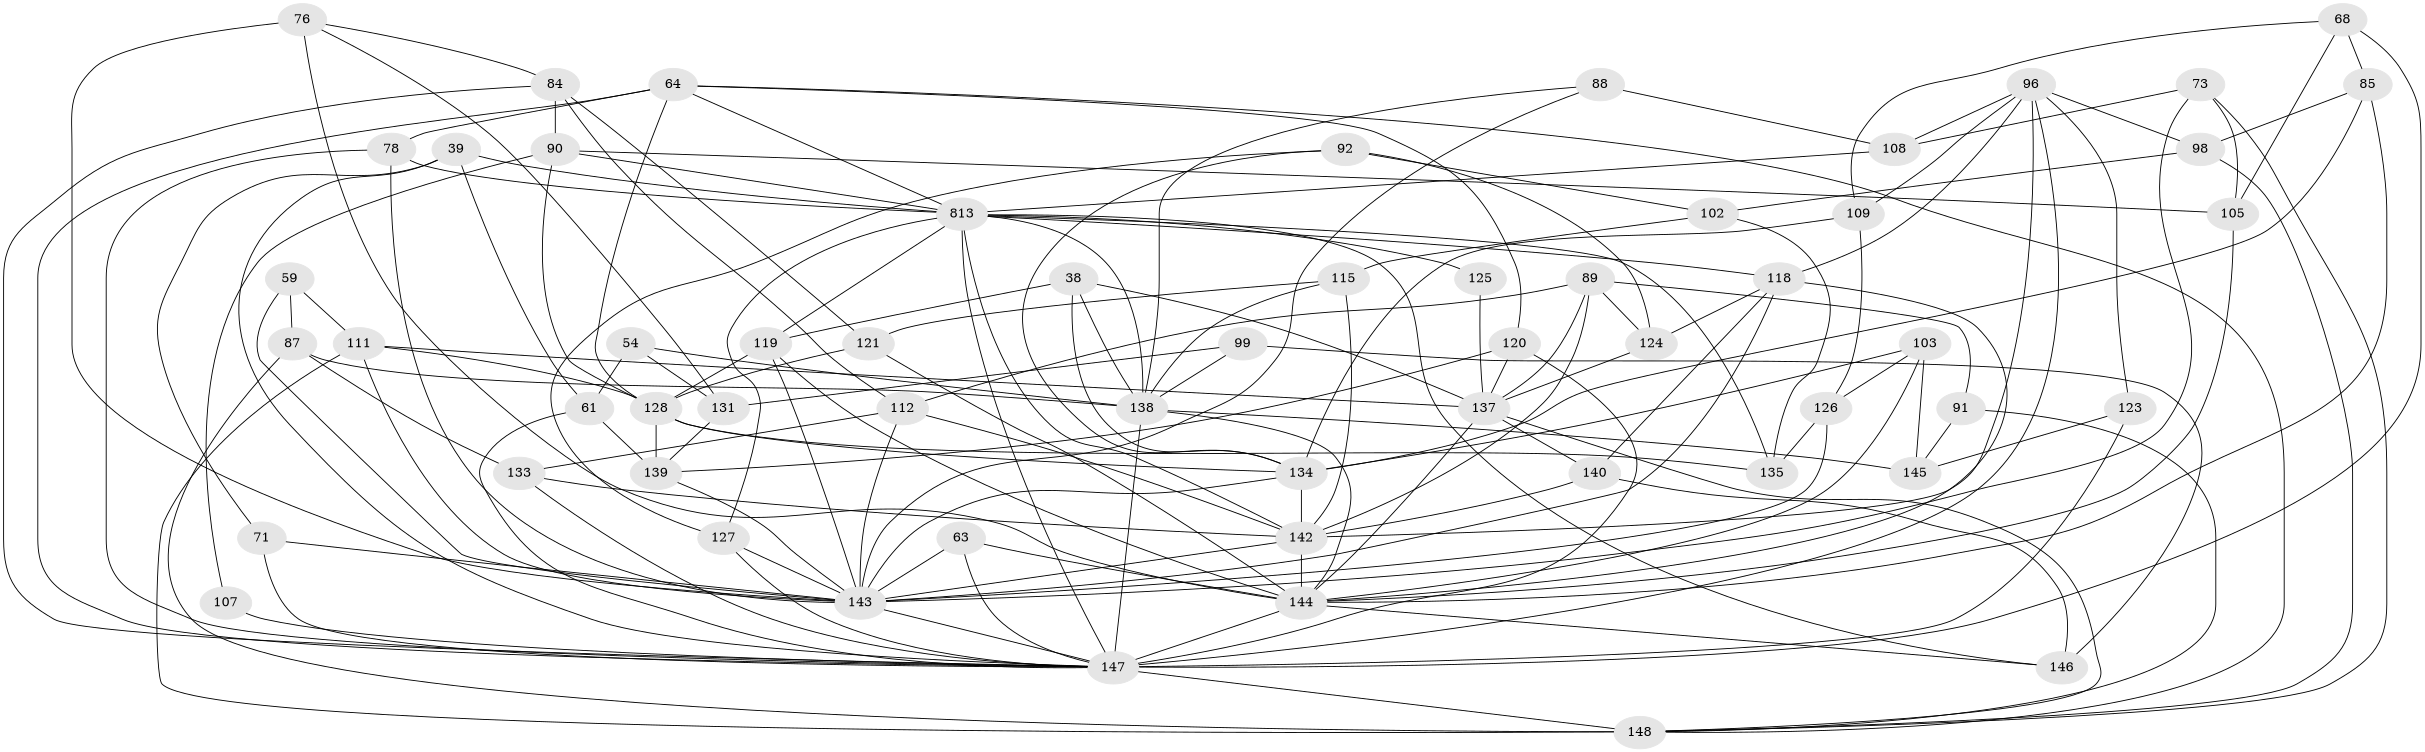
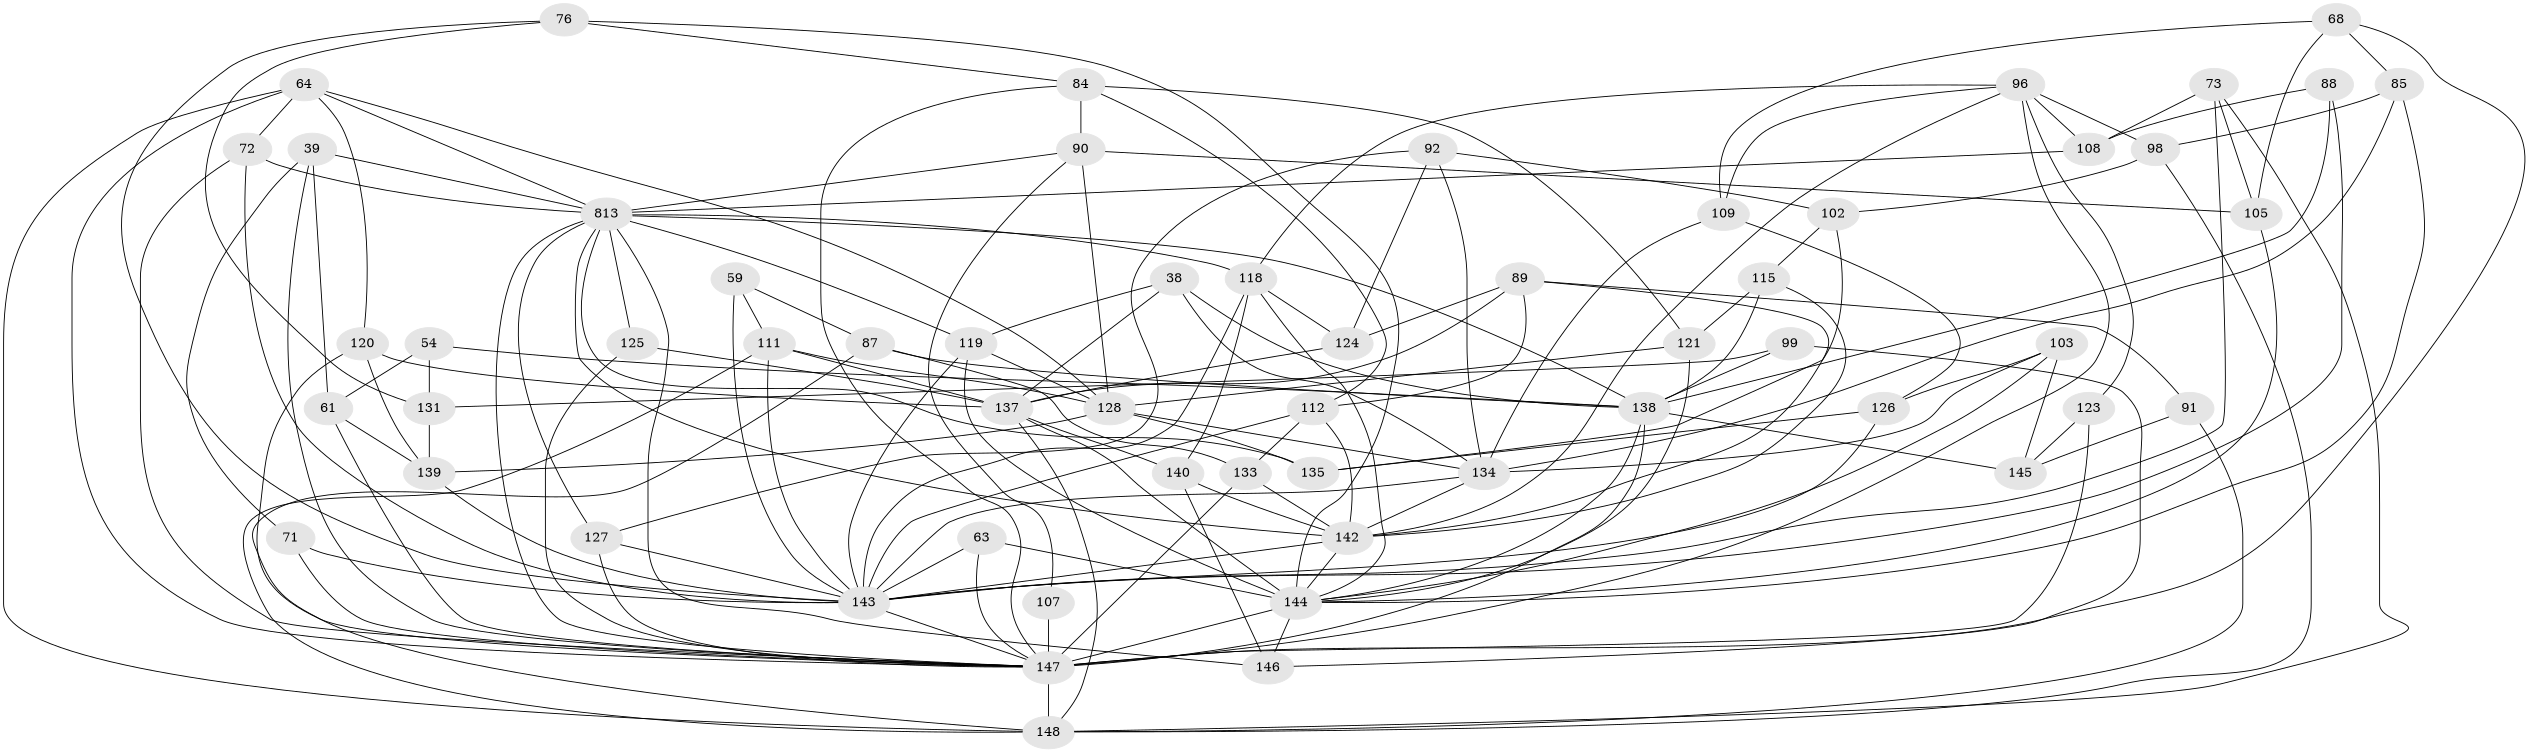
(391, 149) -> (247, 149)
none -> (639, 632)
